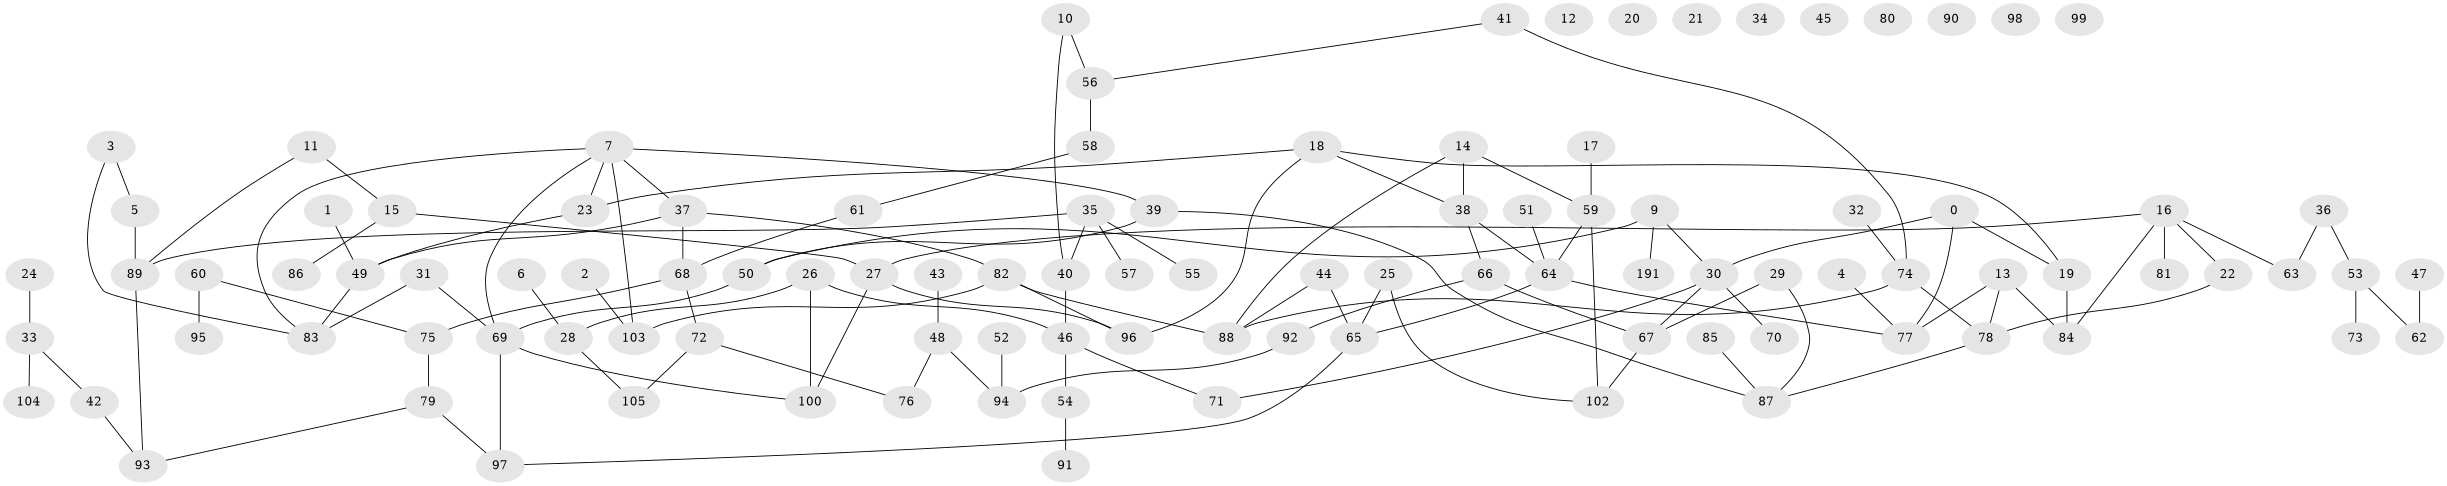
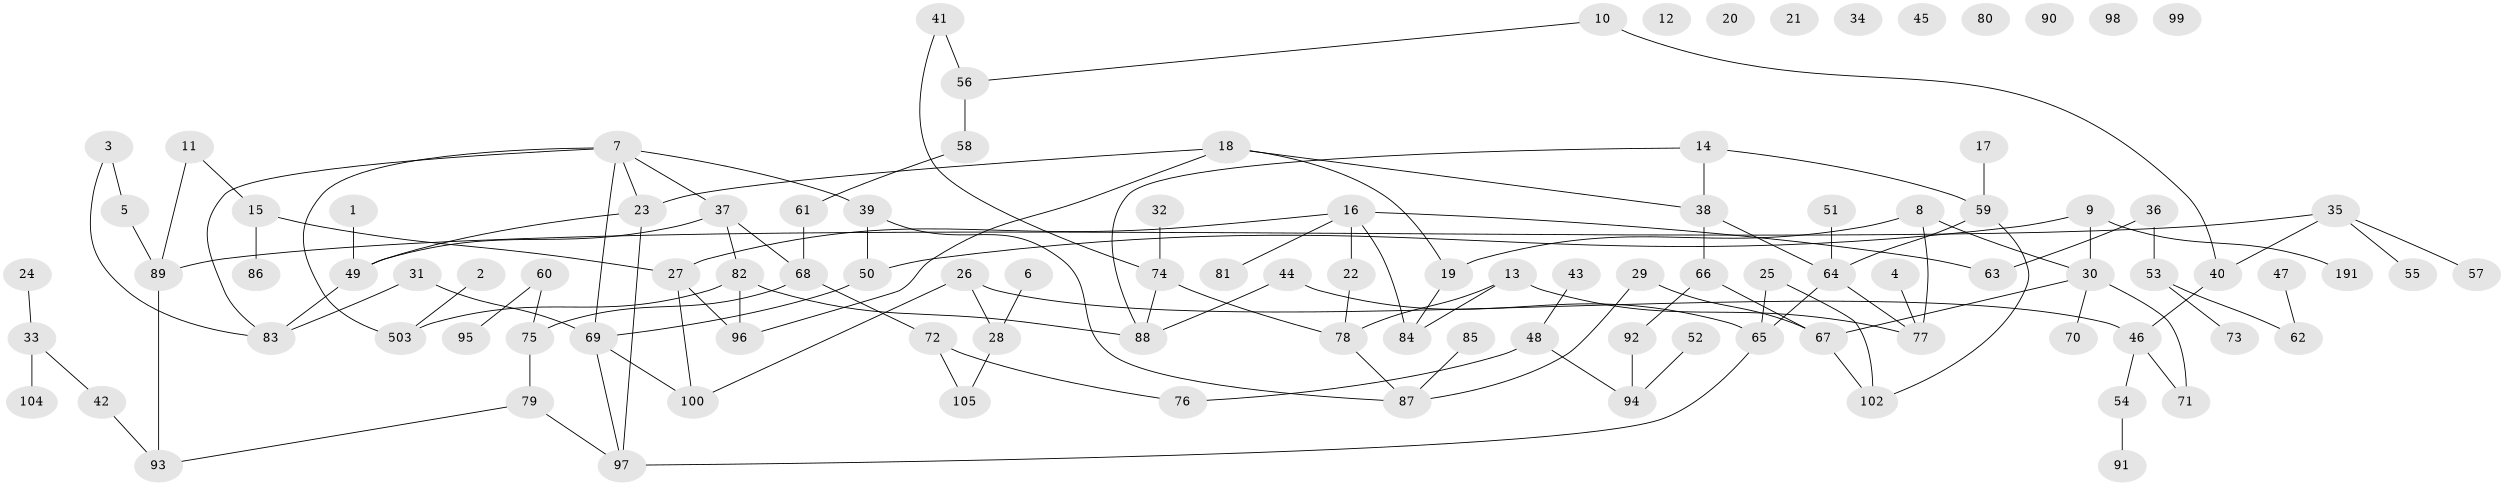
(1954, 211) -> (1920, 211)
(634, 338) -> (401, 338)
none -> (632, 344)
